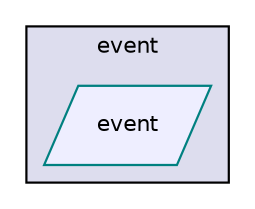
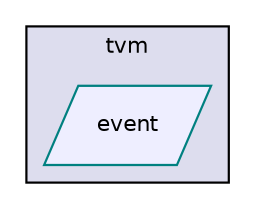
(128, 47) -> (128, 47)
